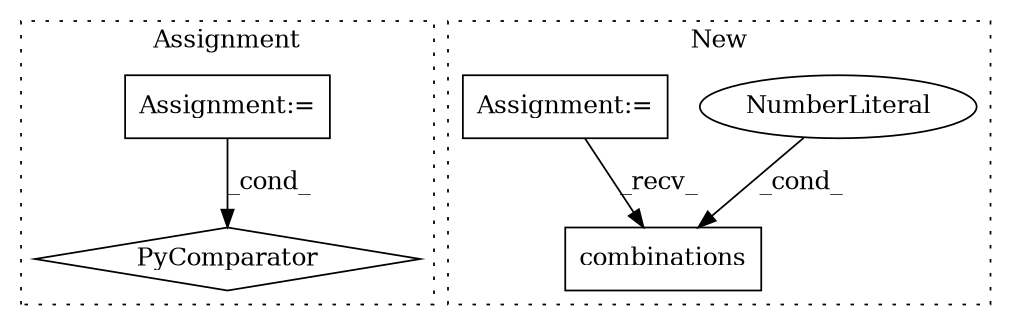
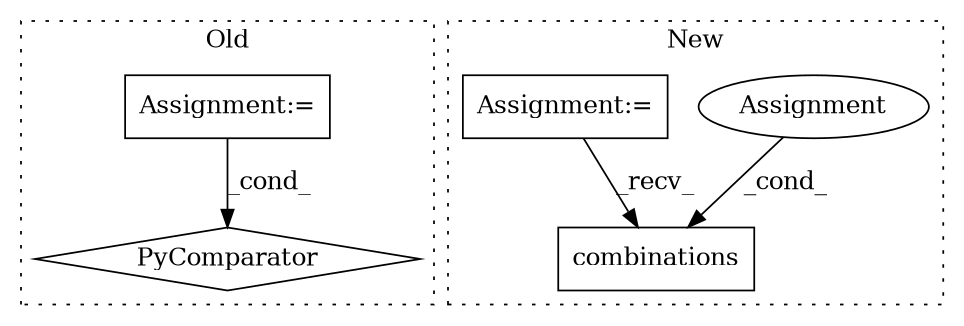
(228, 41) -> (228, 41)
(838, 107) -> (814, 107)
